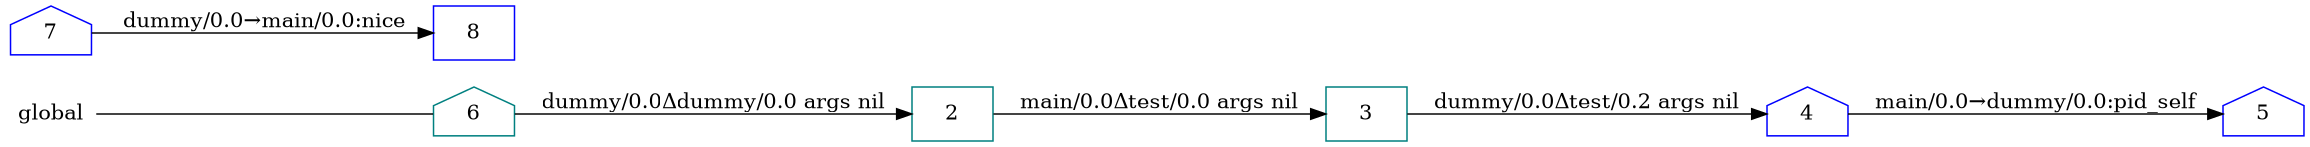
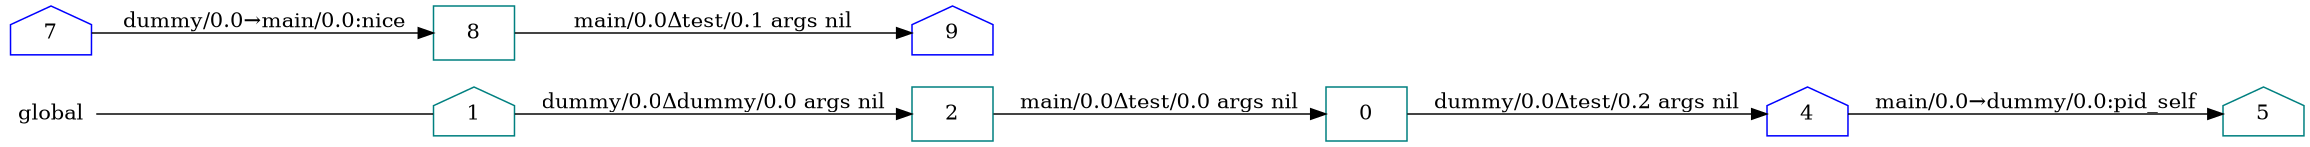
(474, 33) -> (474, 33)
none -> (952, 33)
(474, 114) -> (474, 114)
(1366, 114) -> (1366, 114)
(2264, 114) -> (2264, 114)
